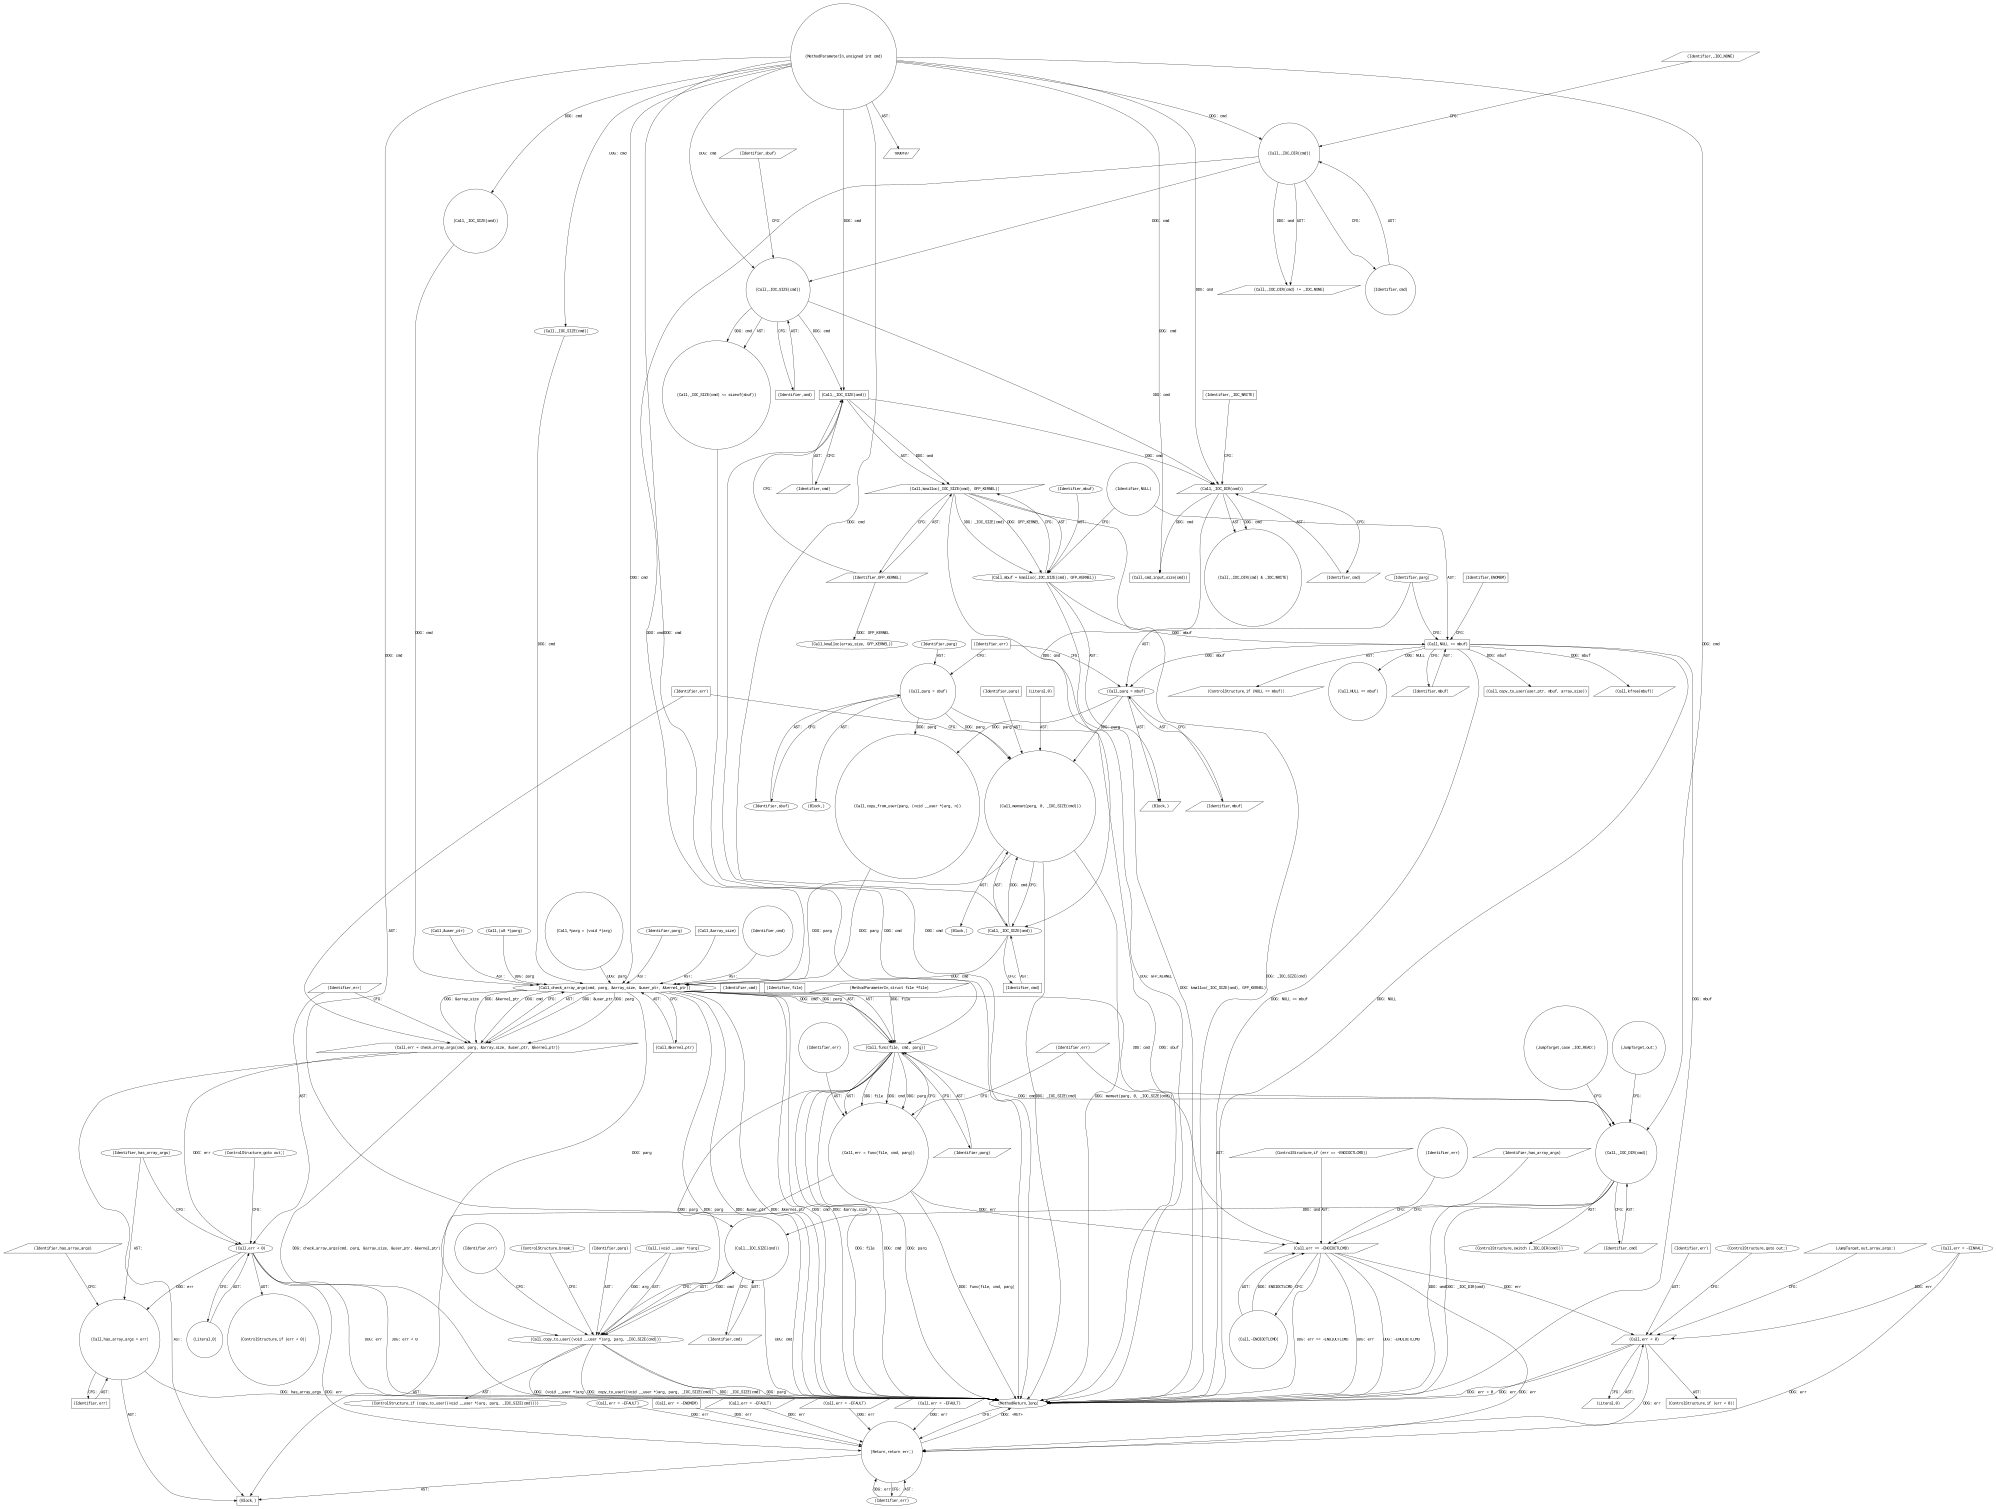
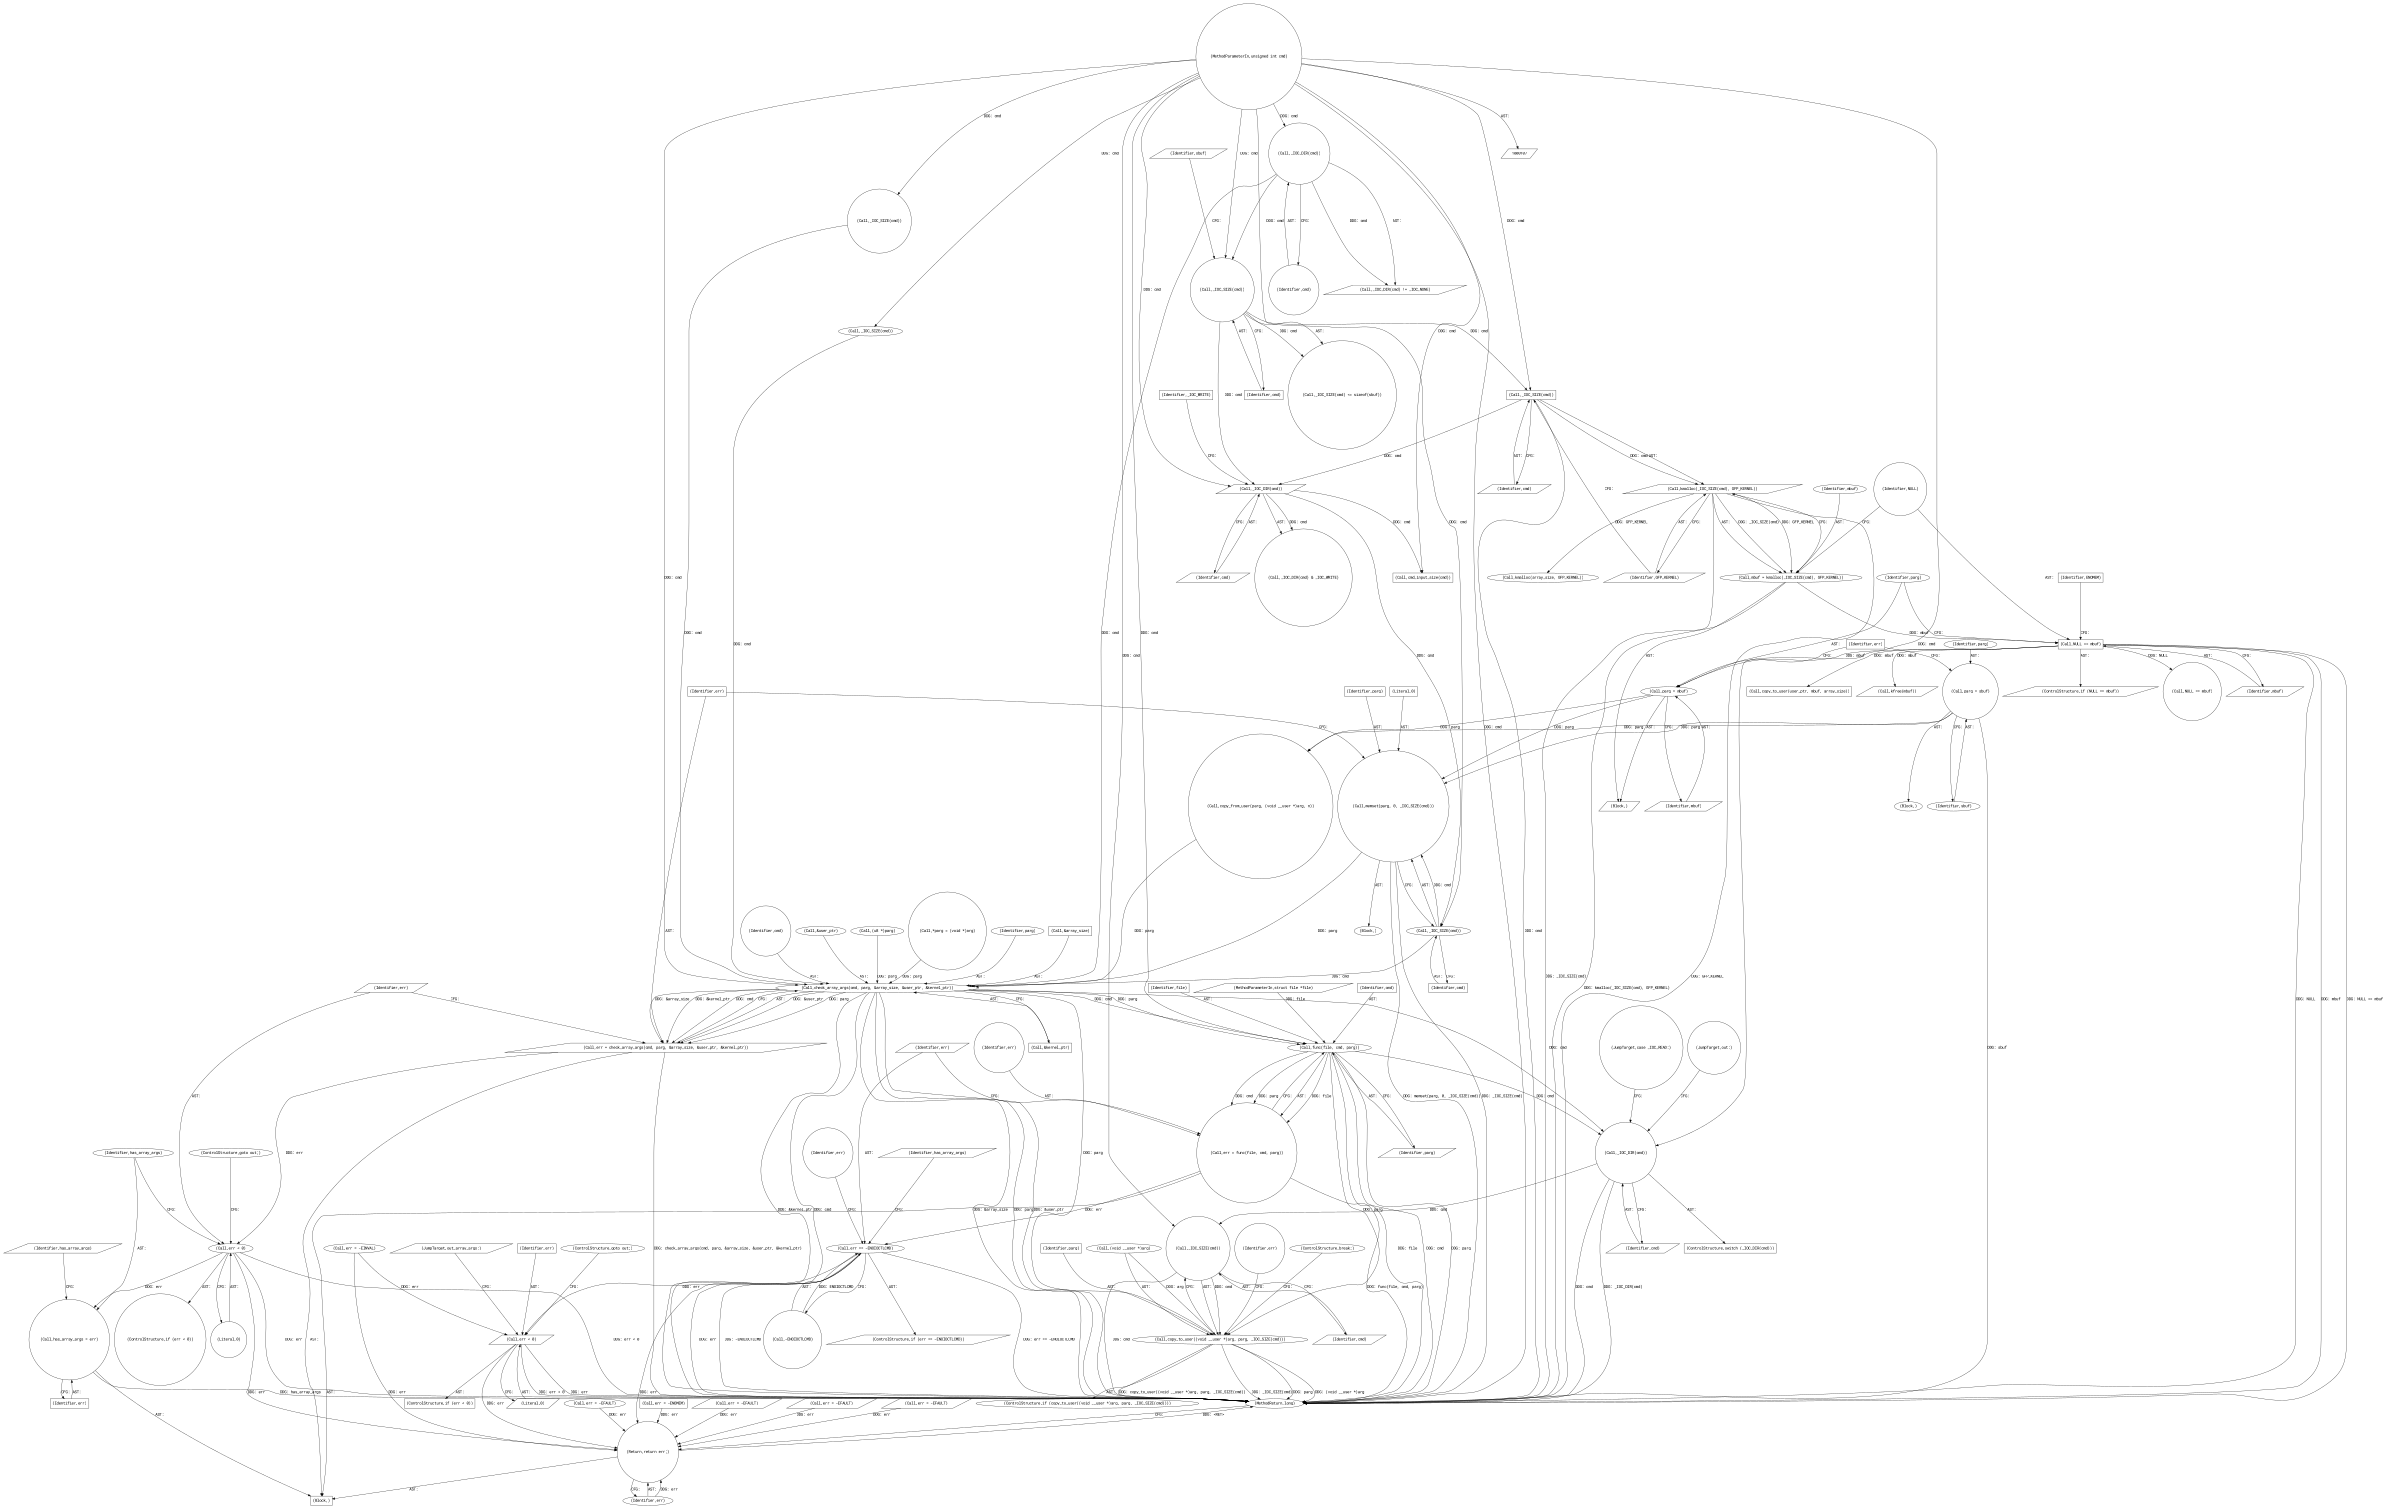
(1711, 57) -> none
(865, 610) -> (1615, 521)
(882, 902) -> (1492, 796)
(1321, 1199) -> (891, 1293)
(1321, 1248) -> (865, 1248)
(1519, 1248) -> (1730, 1248)
